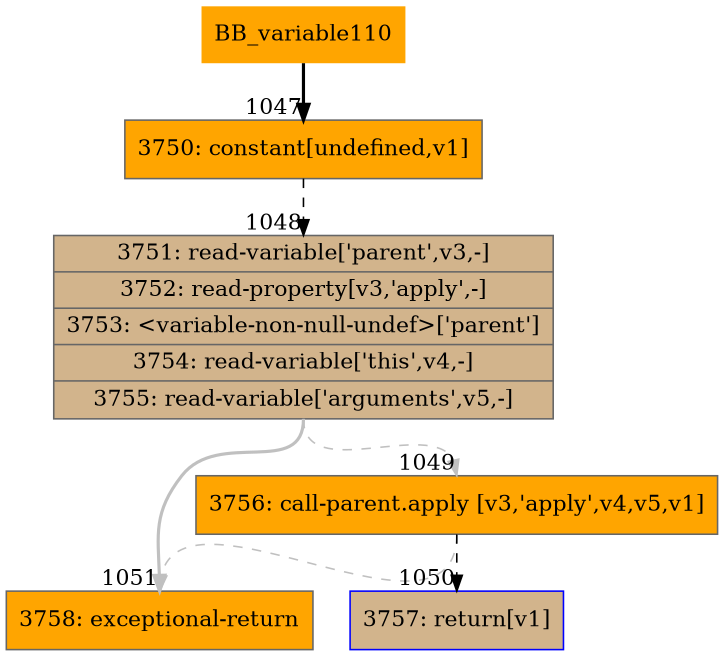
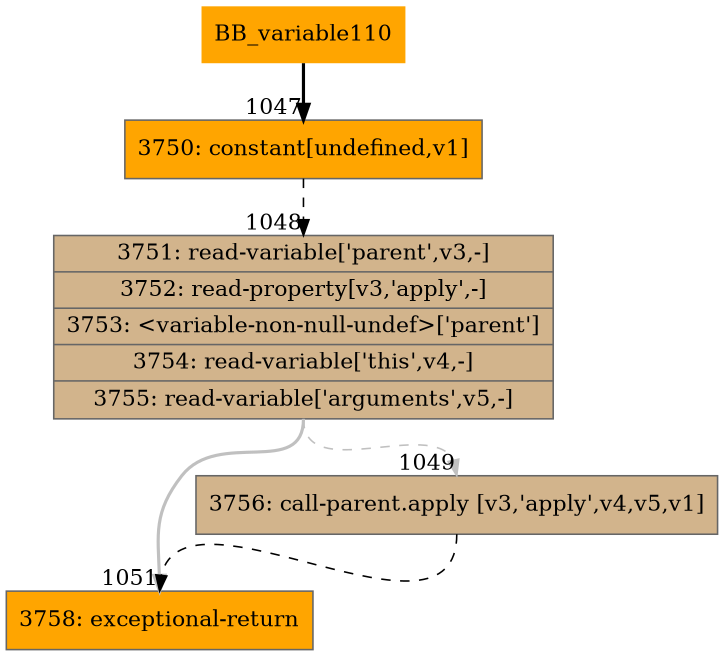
(457, 505) -> (457, 505)
(316, 565) -> (316, 565)
(457, 620) -> none
